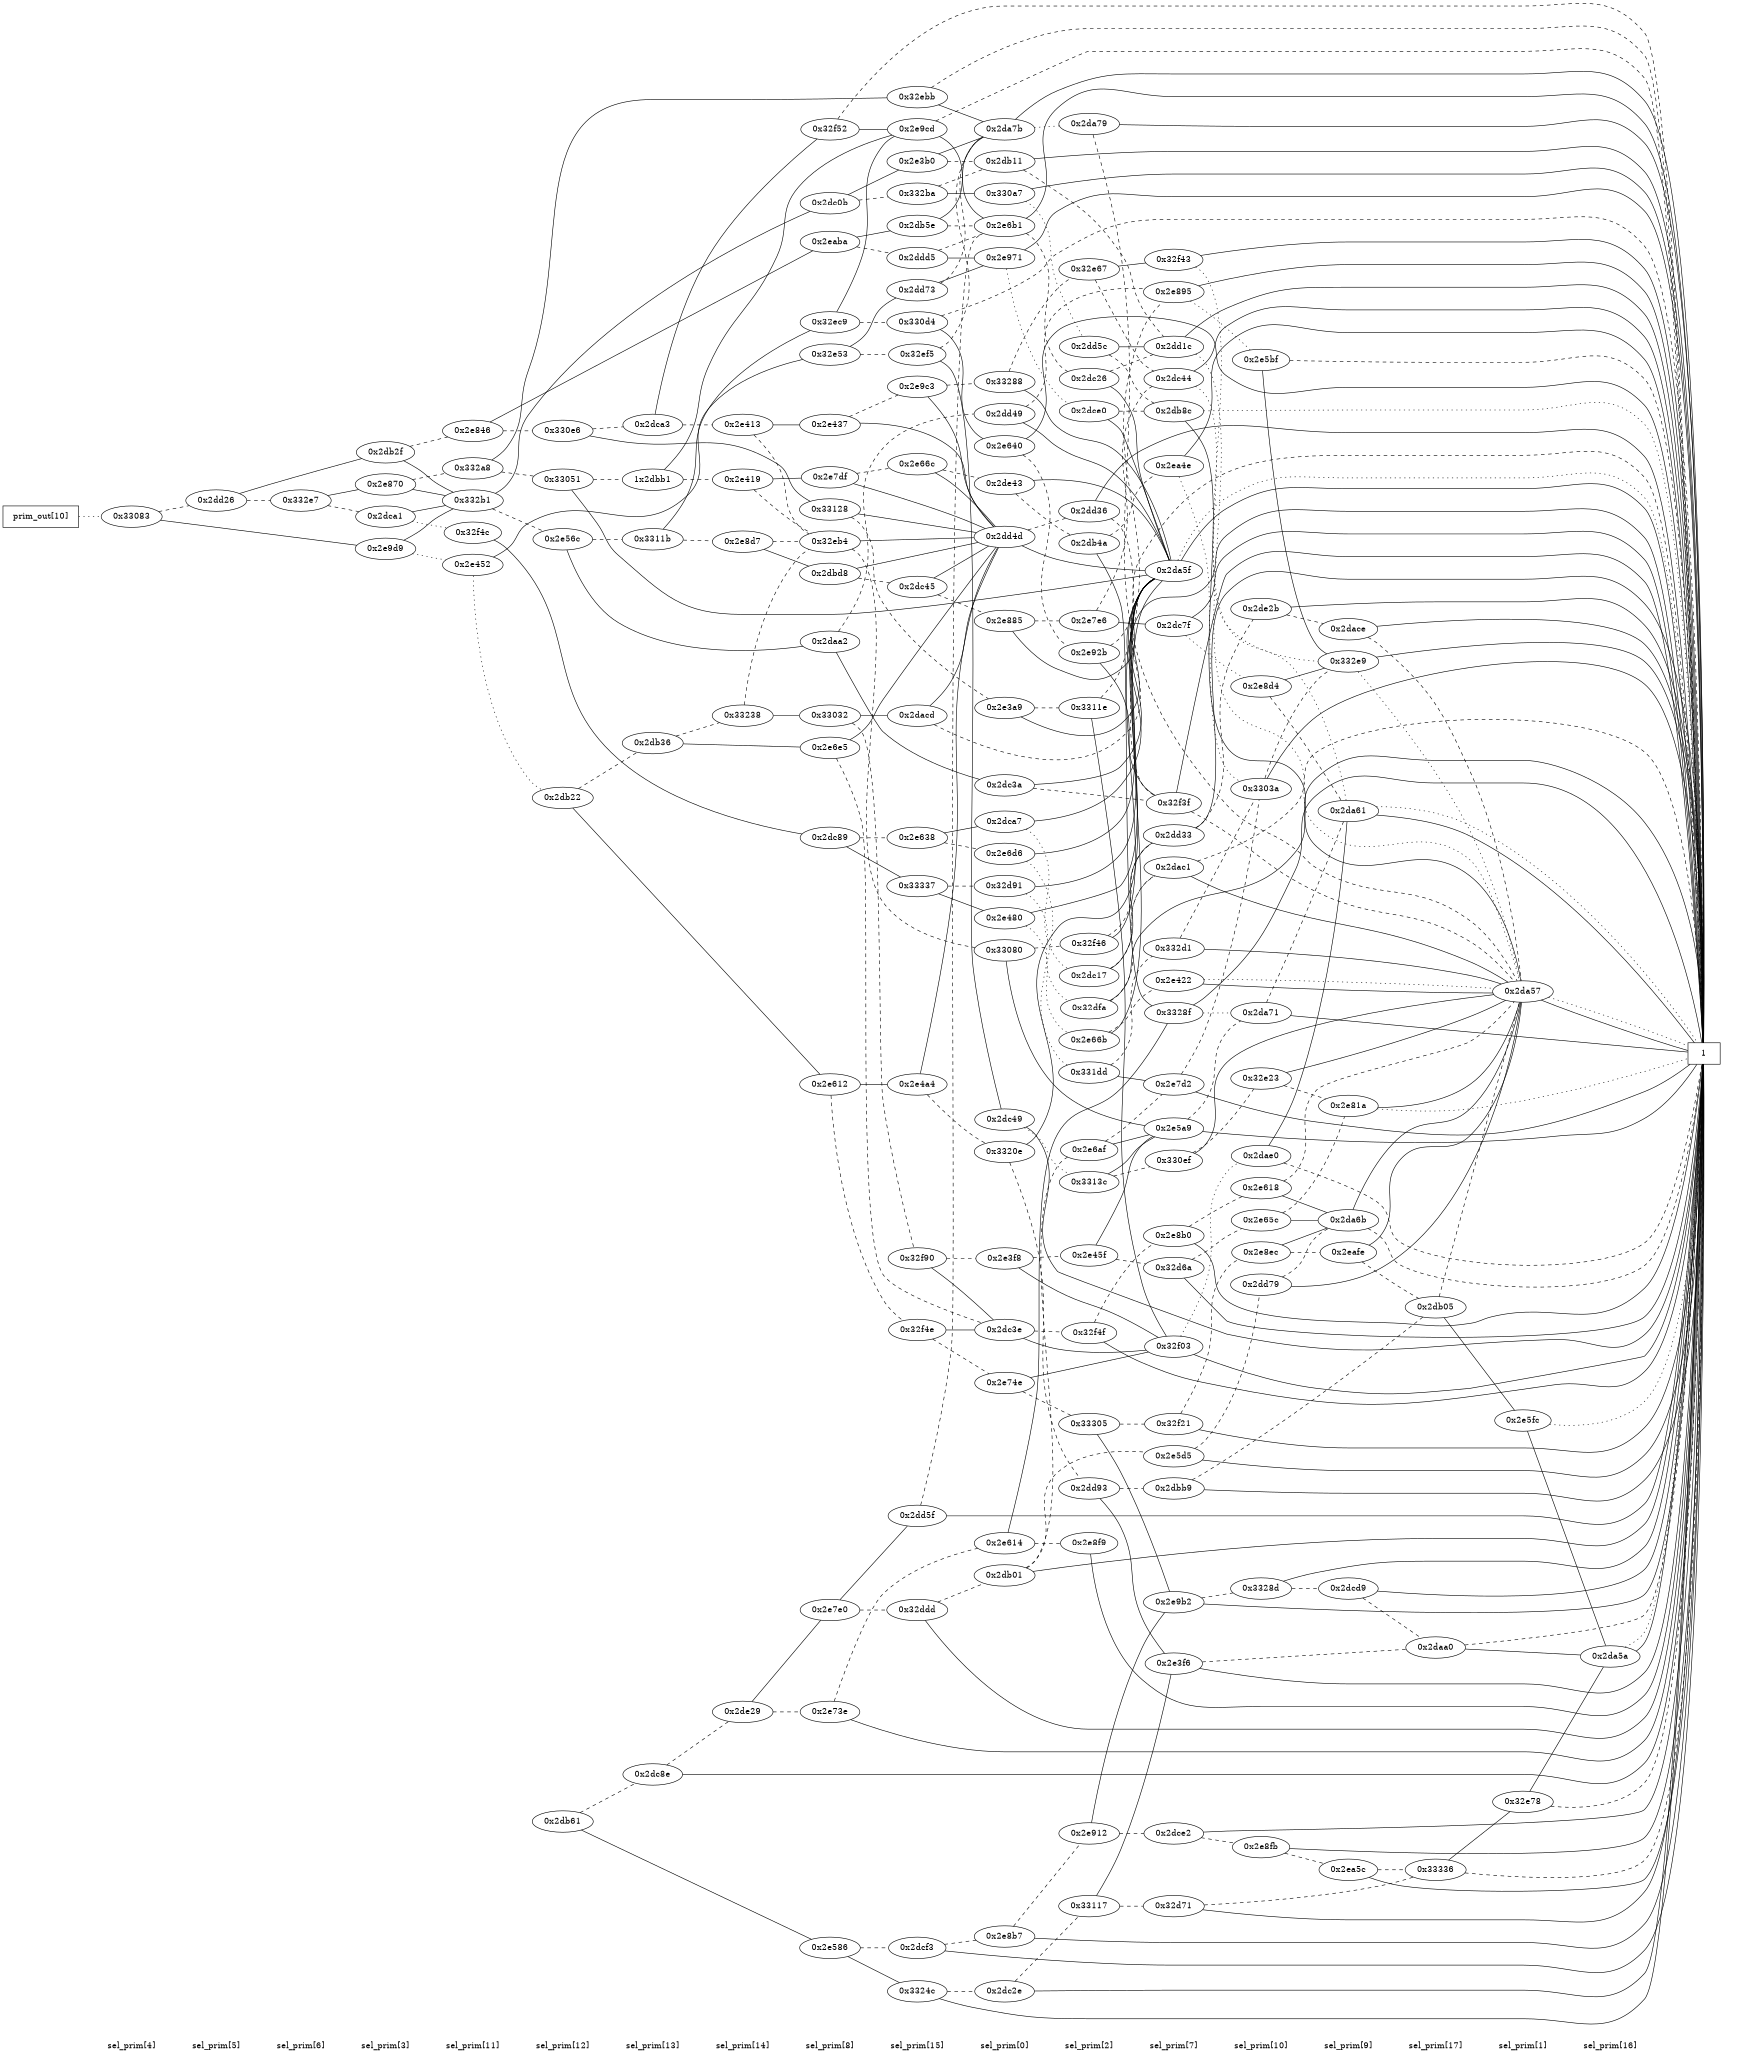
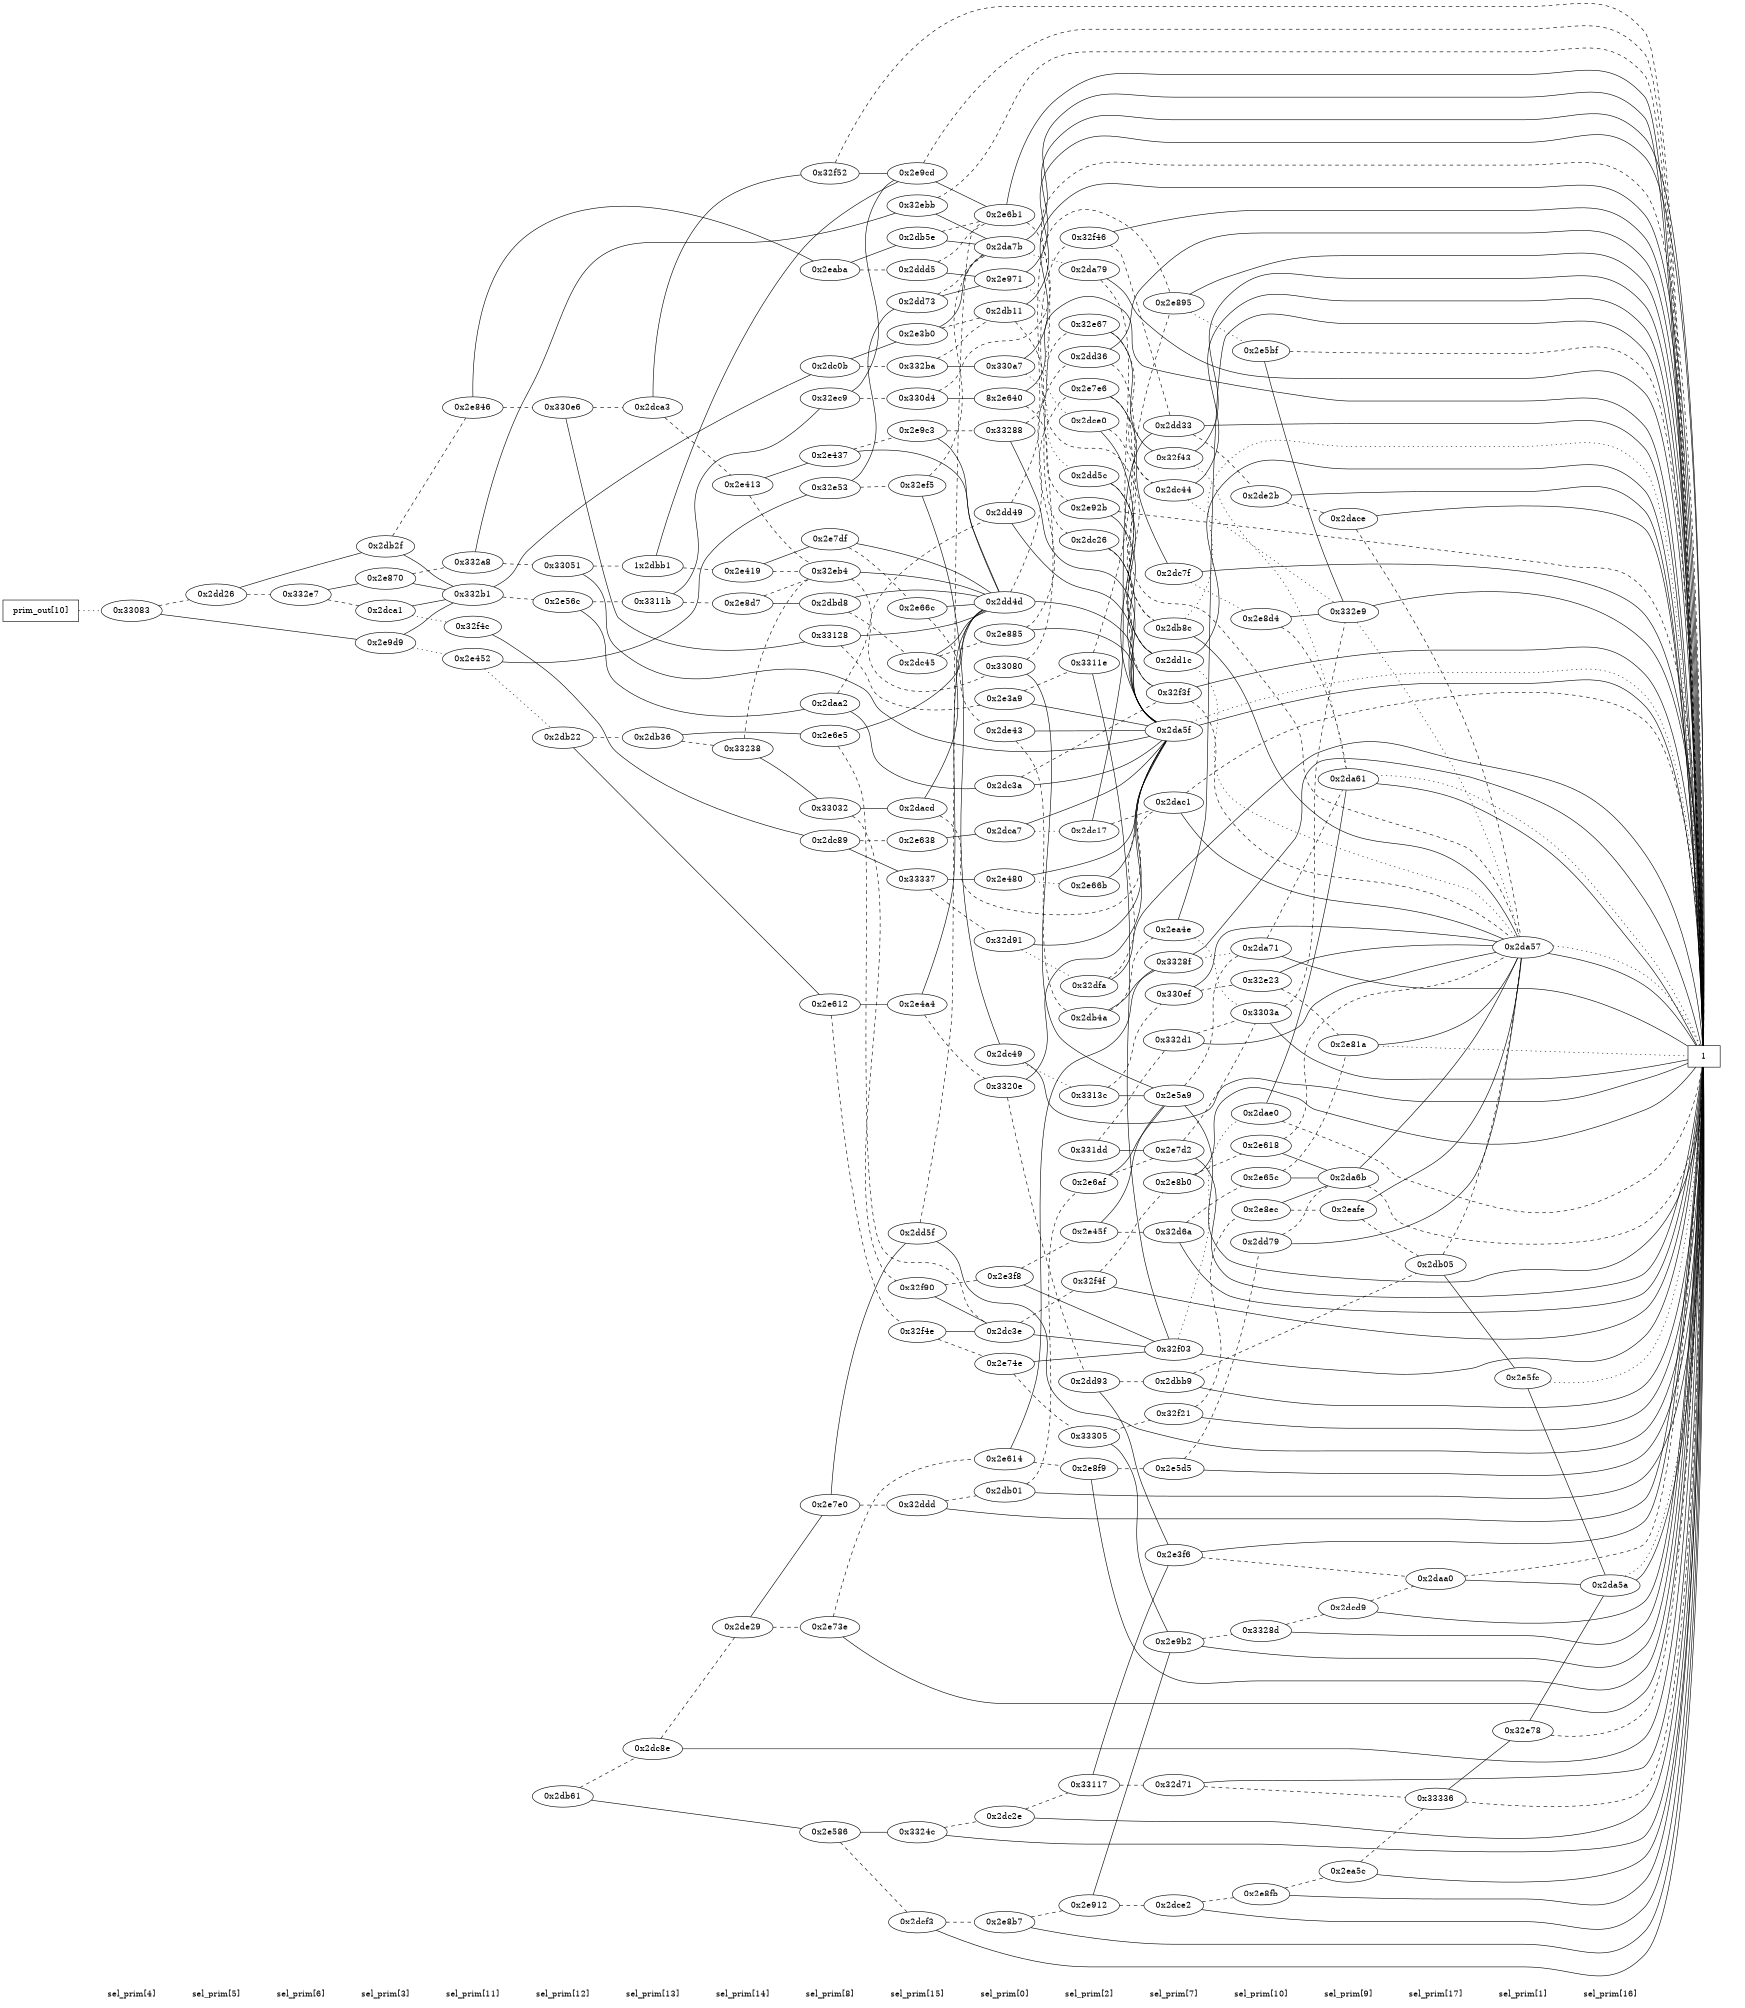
(1005, 446) -> (1005, 399)
(1005, 854) -> none
(1174, 981) -> none
(1057, 1474) -> (1126, 1469)
